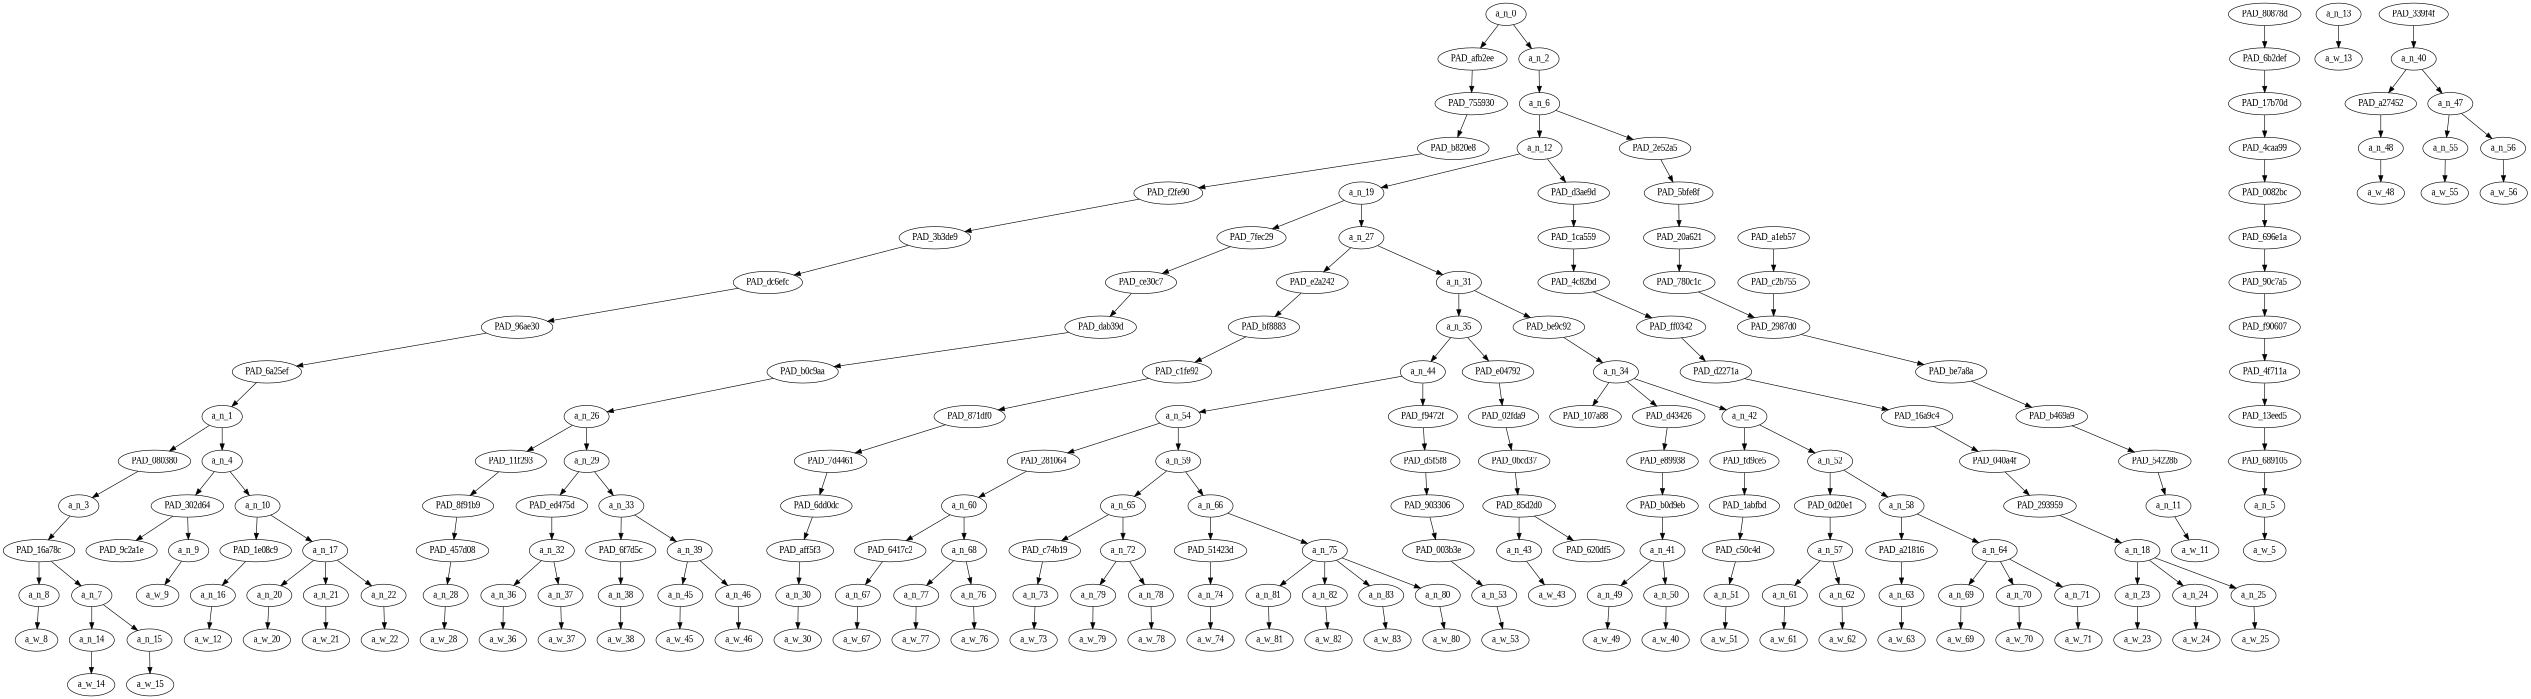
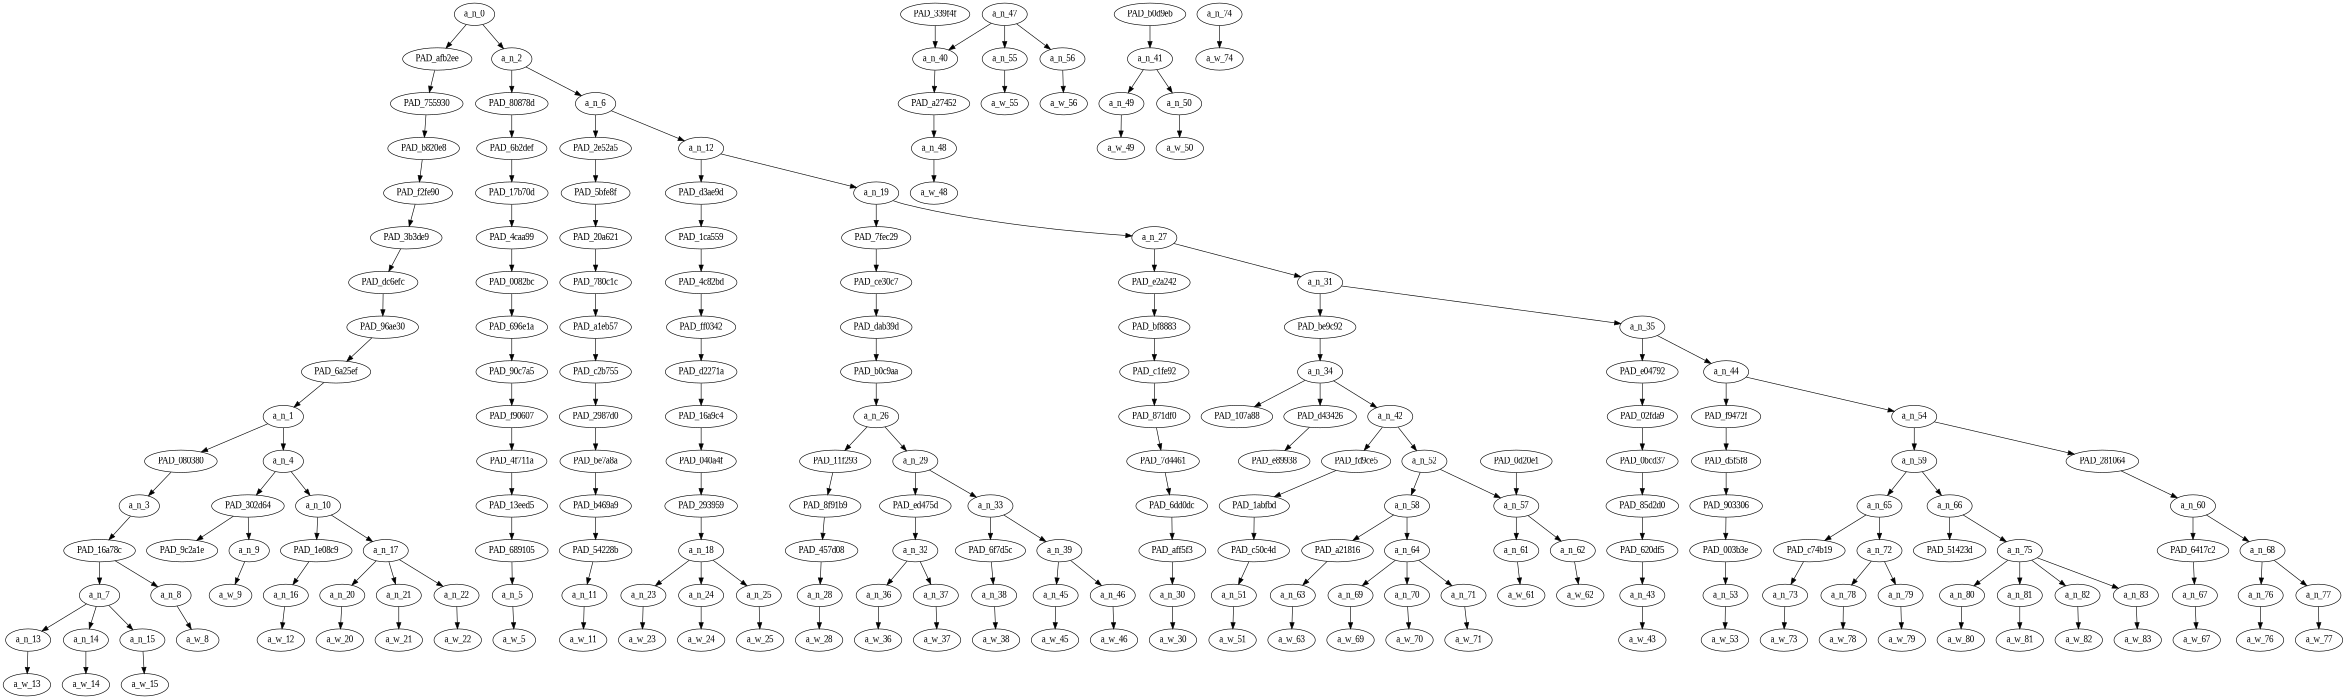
none -> (512, 78)
(2430, 79) -> (973, 35)
(1724, 304) -> (596, 302)
(1662, 481) -> none
(1830, 481) -> (1467, 482)
(1519, 525) -> (1642, 570)
(1211, 570) -> none
none -> (67, 616)
(1666, 640) -> (1180, 148)
